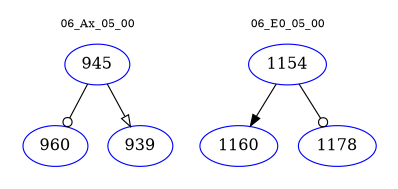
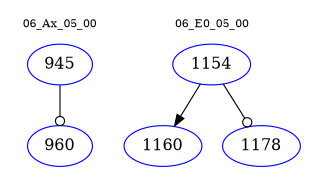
(140, 146) -> none
